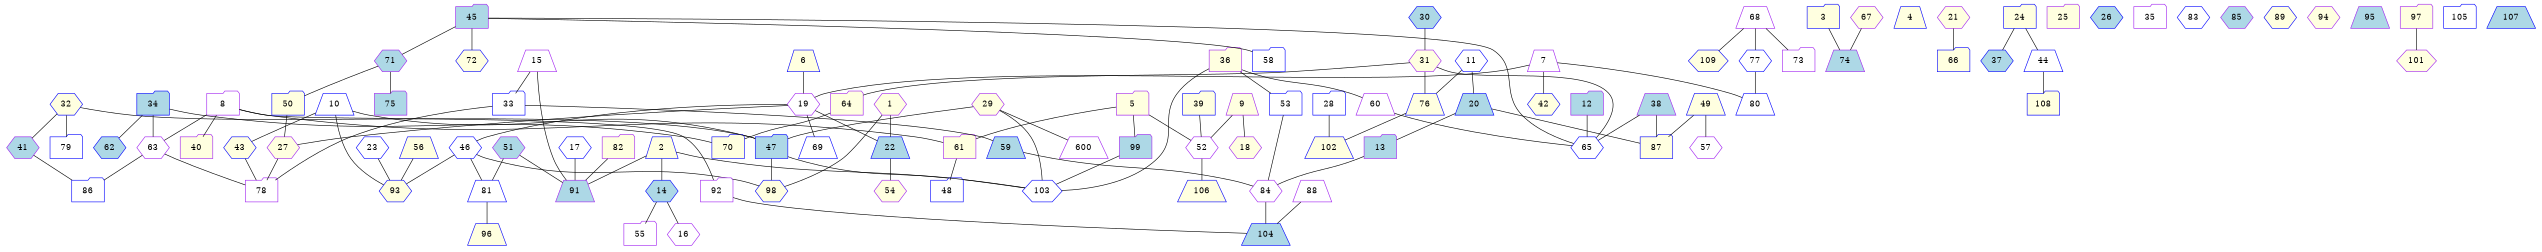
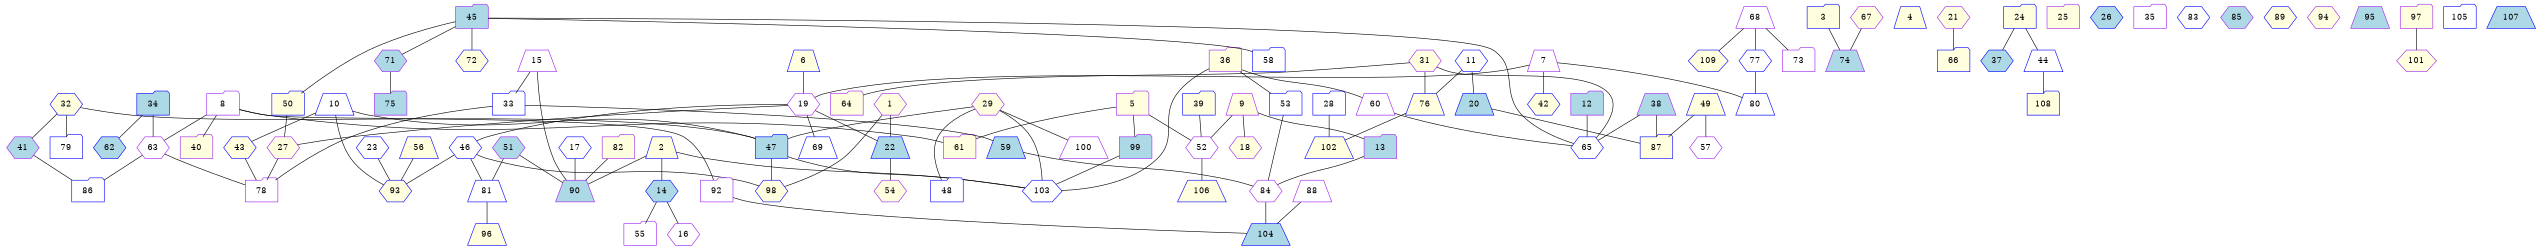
(1425, 17) -> none
(341, 80) -> (374, 48)
(1426, 127) -> (1311, 126)
(728, 148) -> none
(1084, 148) -> (1084, 148)
(953, 169) -> (939, 136)
(575, 191) -> (575, 191)
